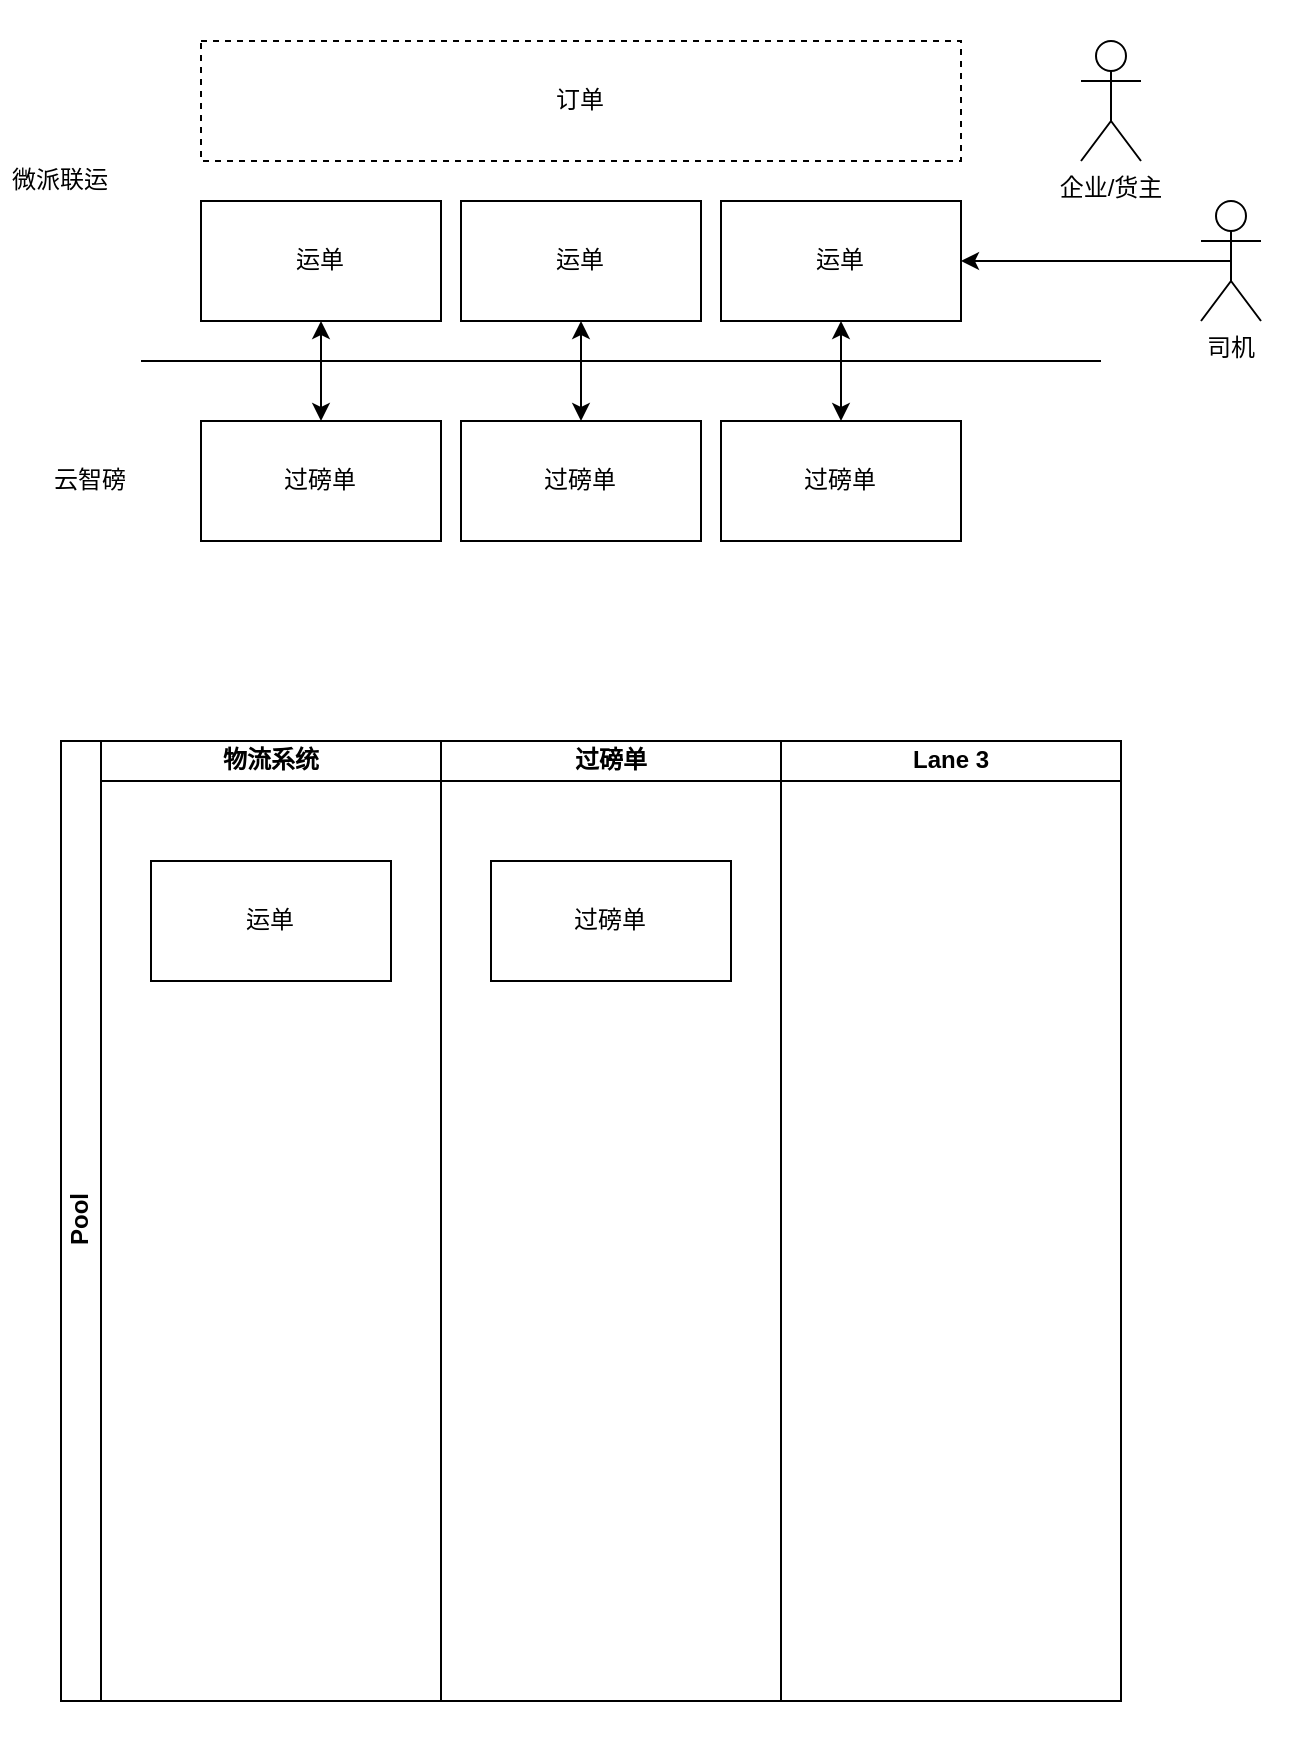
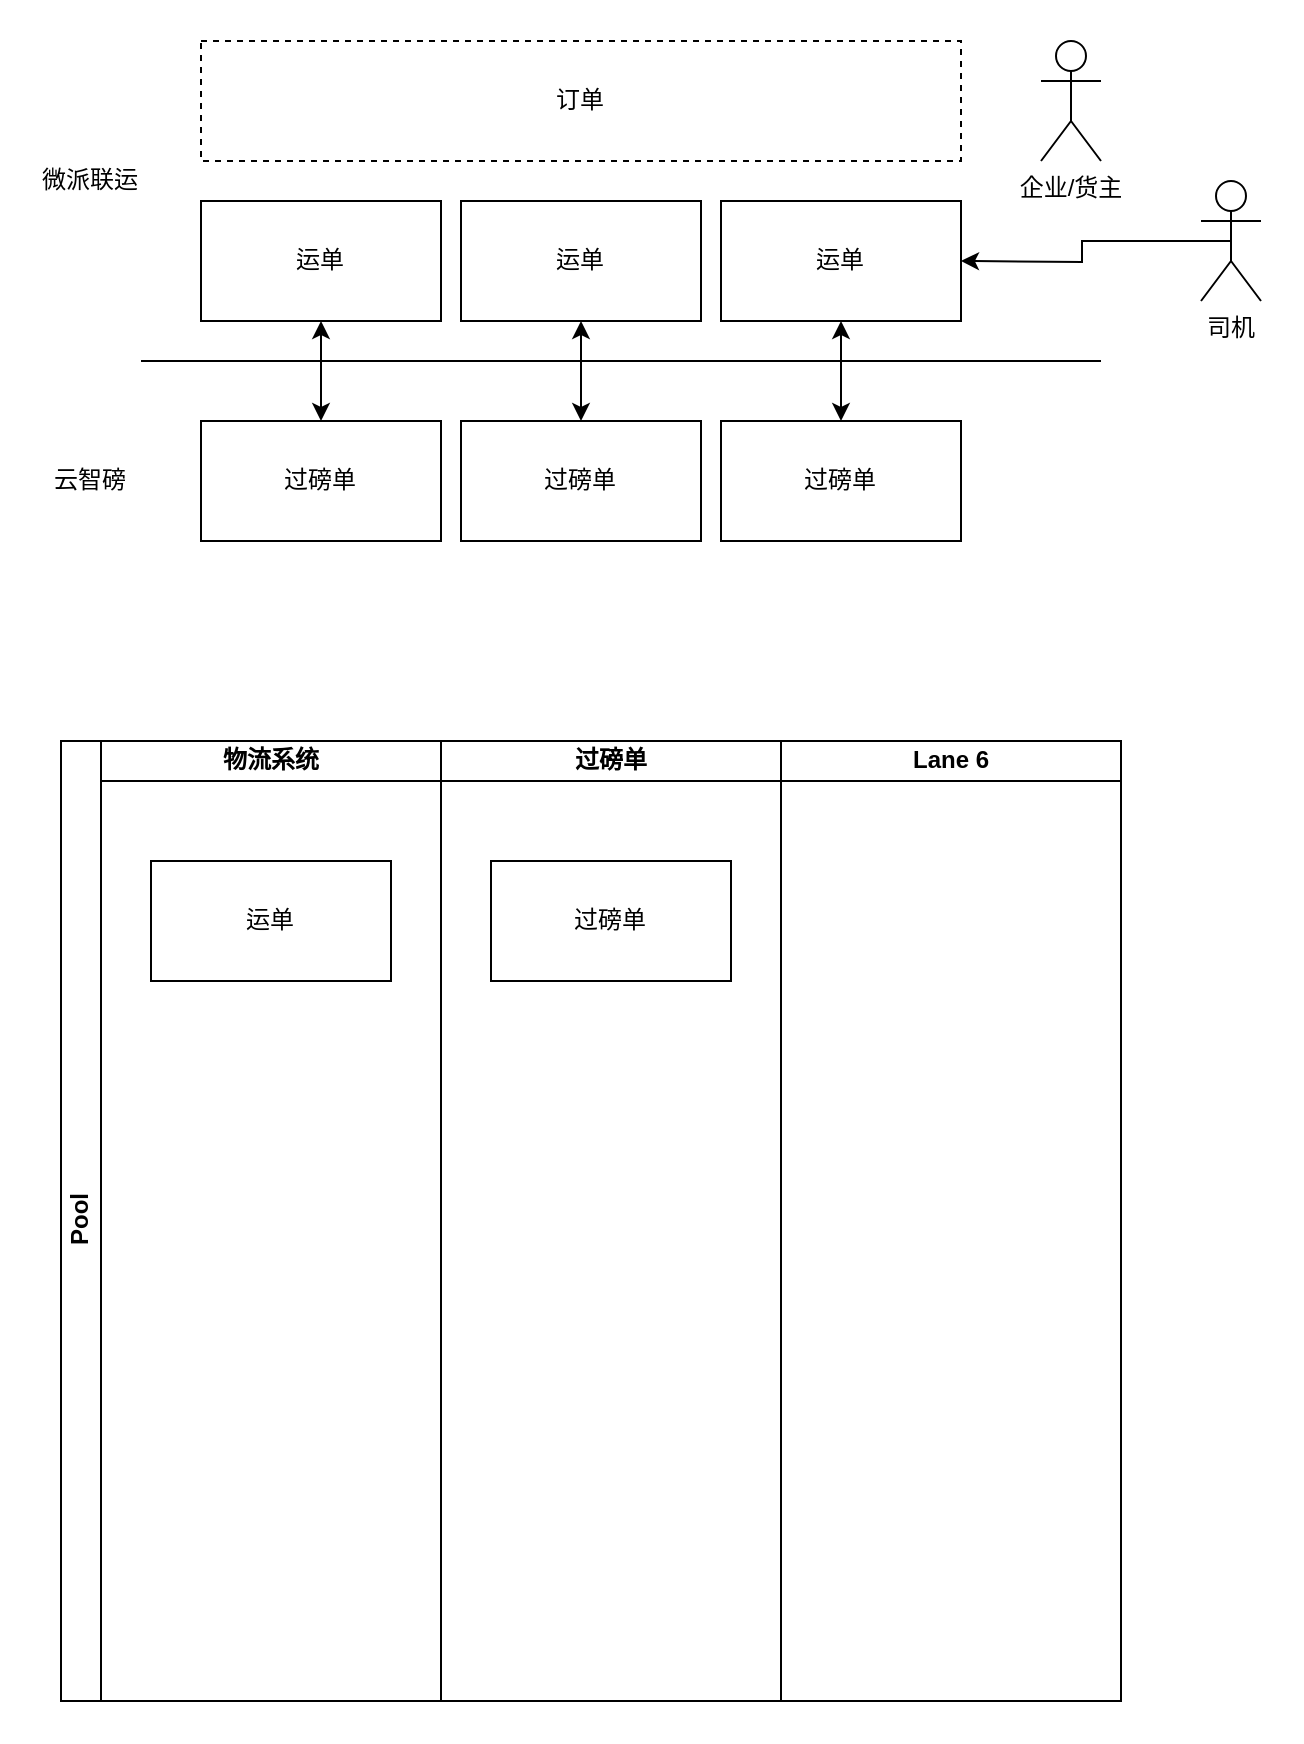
(1111, 101) -> (1071, 101)
(61, 181) -> (91, 181)
(1231, 261) -> (1231, 241)
(952, 761) -> (952, 761)
